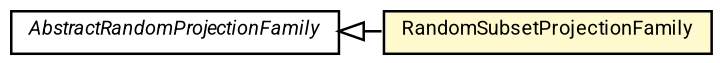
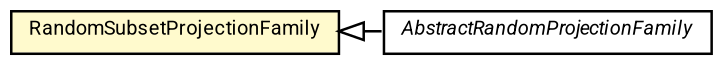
(373, 31) -> (373, 31)
